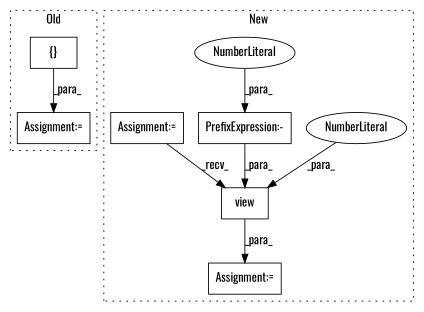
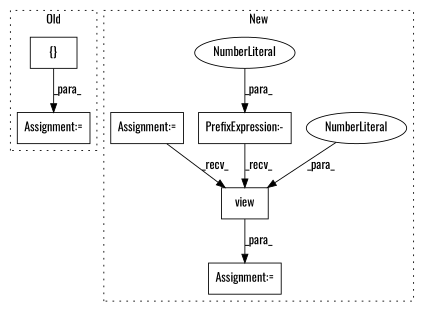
(259, 166) -> (259, 166)
